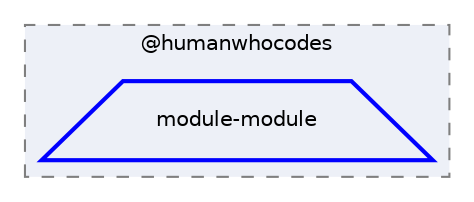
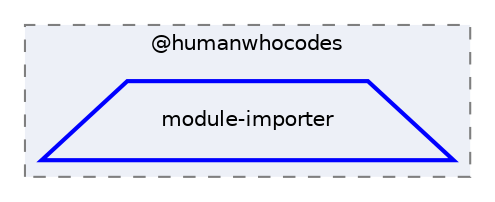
(237, 121) -> (248, 121)
